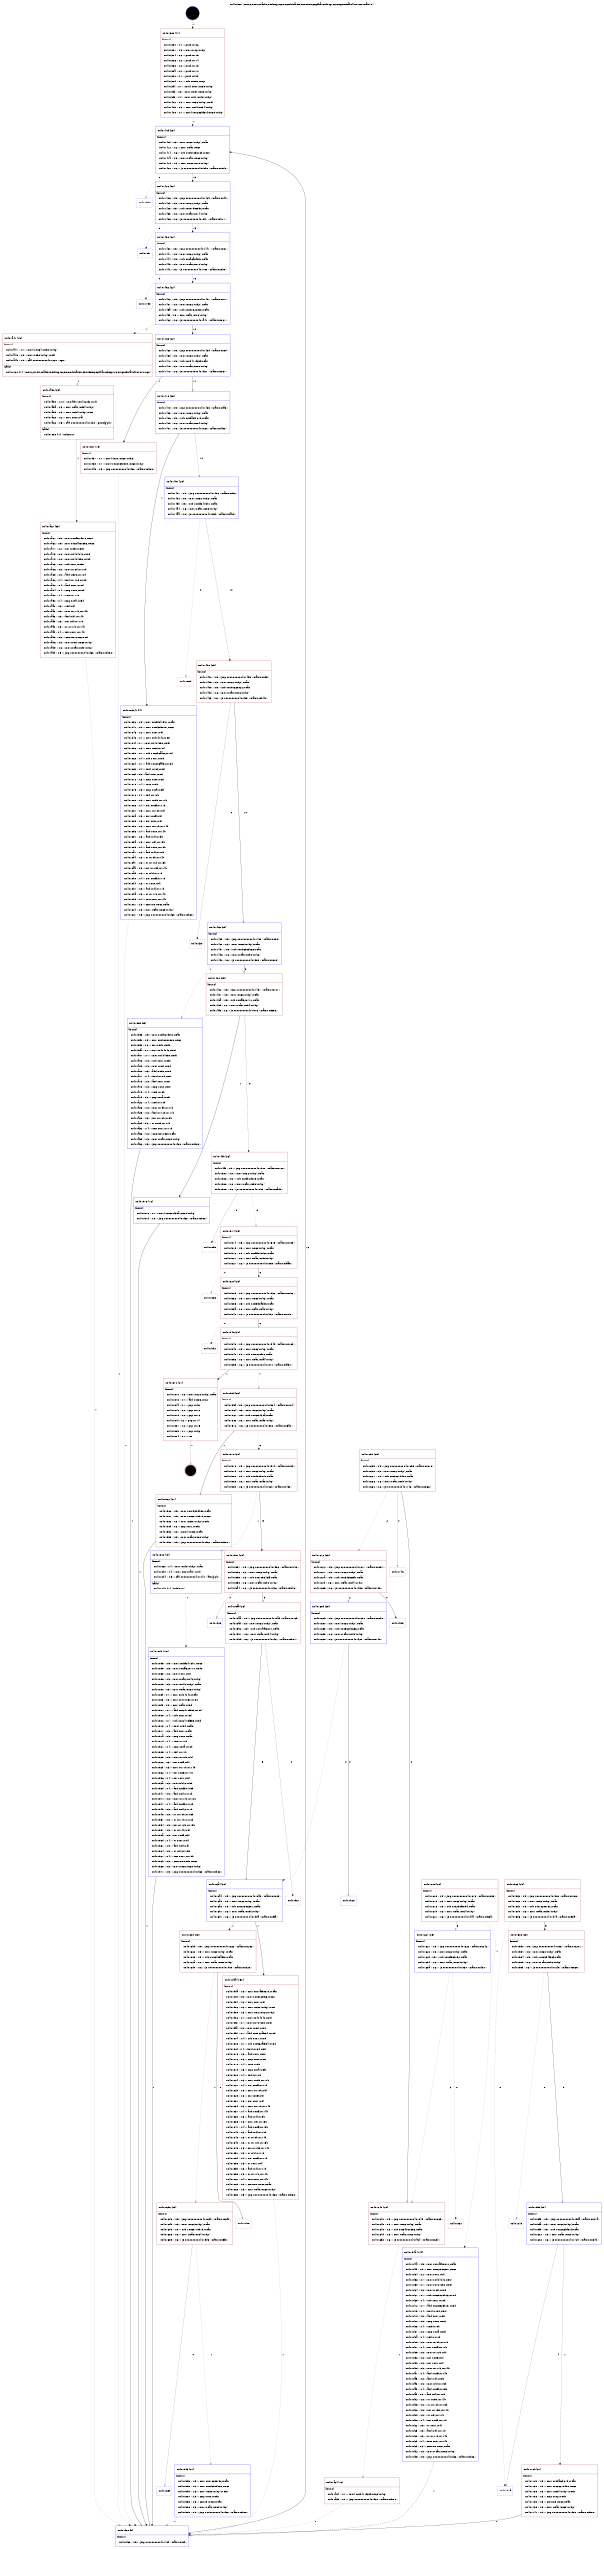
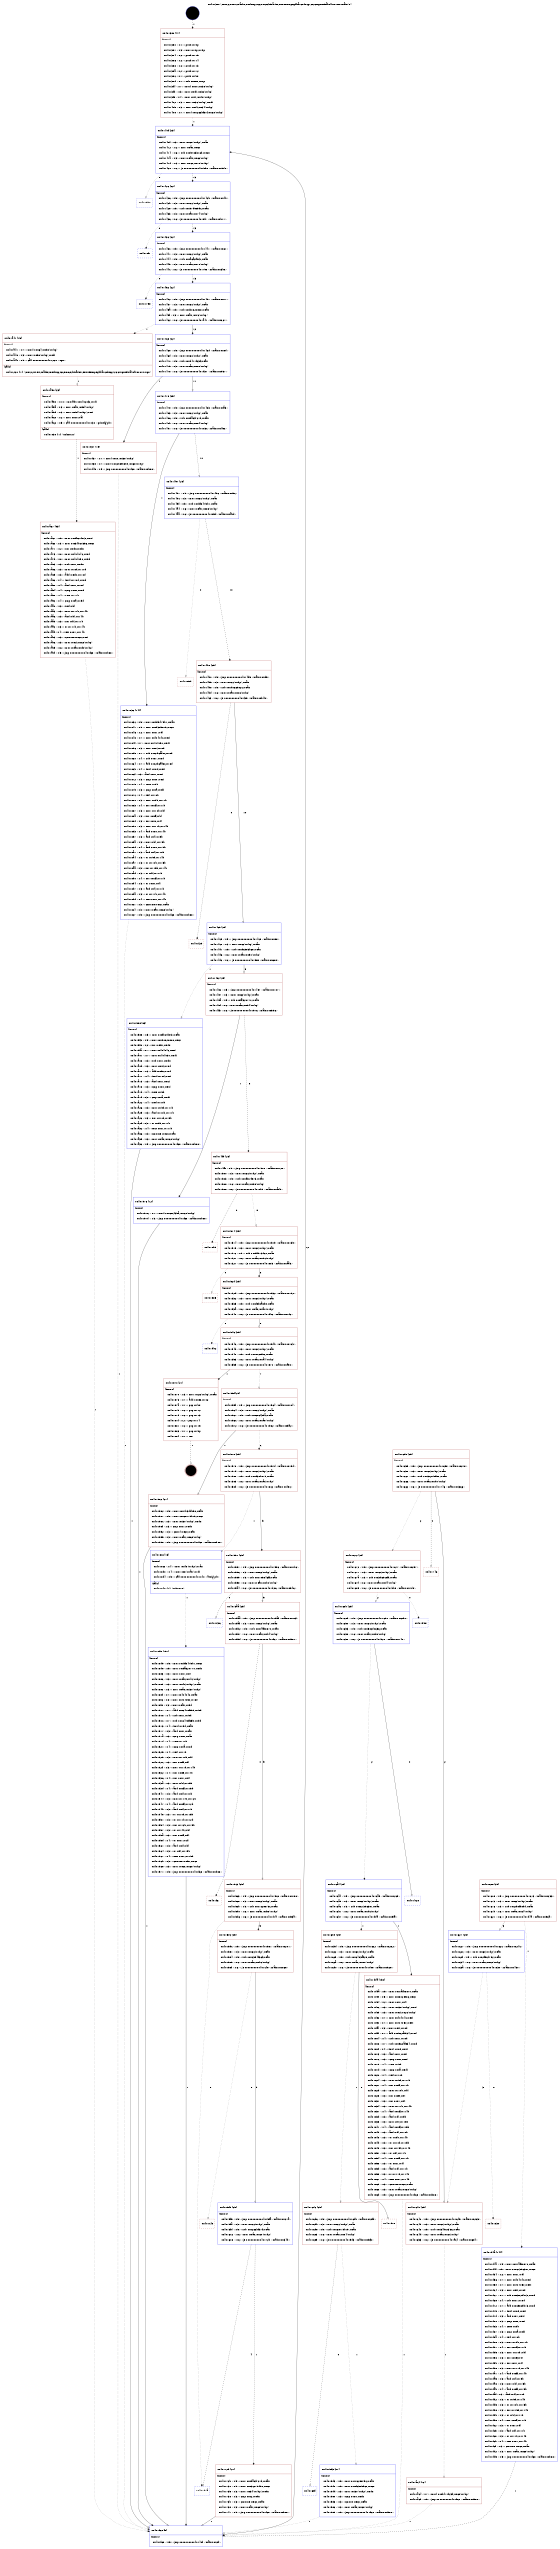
(389, 1603) -> (412, 1604)
(254, 1761) -> (263, 1761)
